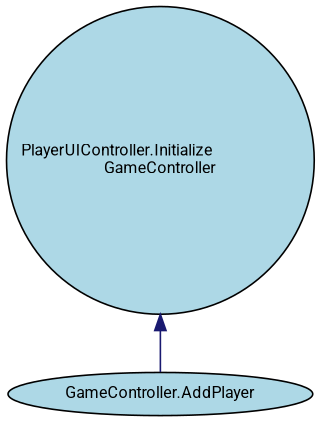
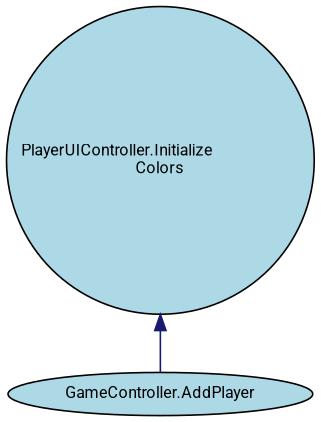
(160, 160) -> (160, 160)
